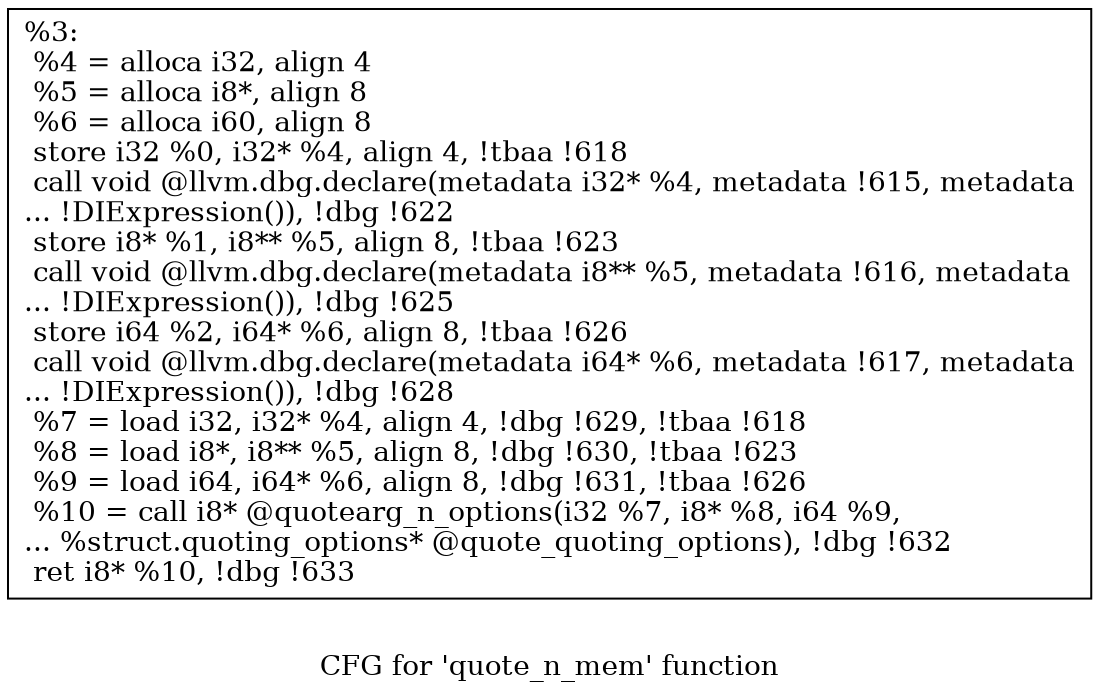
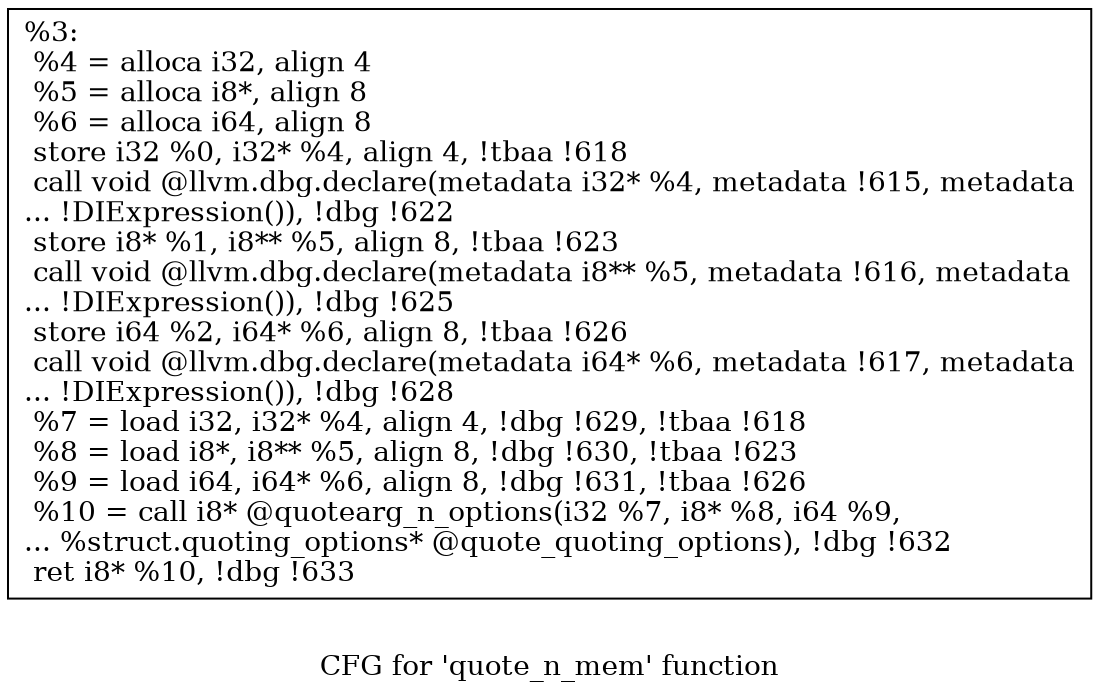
(199, 123) -> (199, 123)
